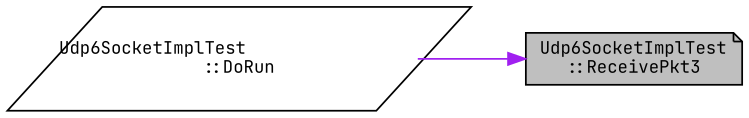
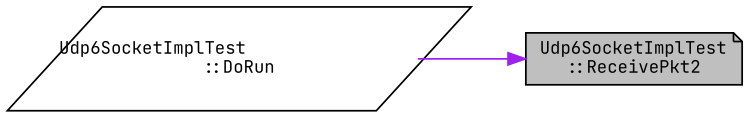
(634, 59) -> (634, 59)
